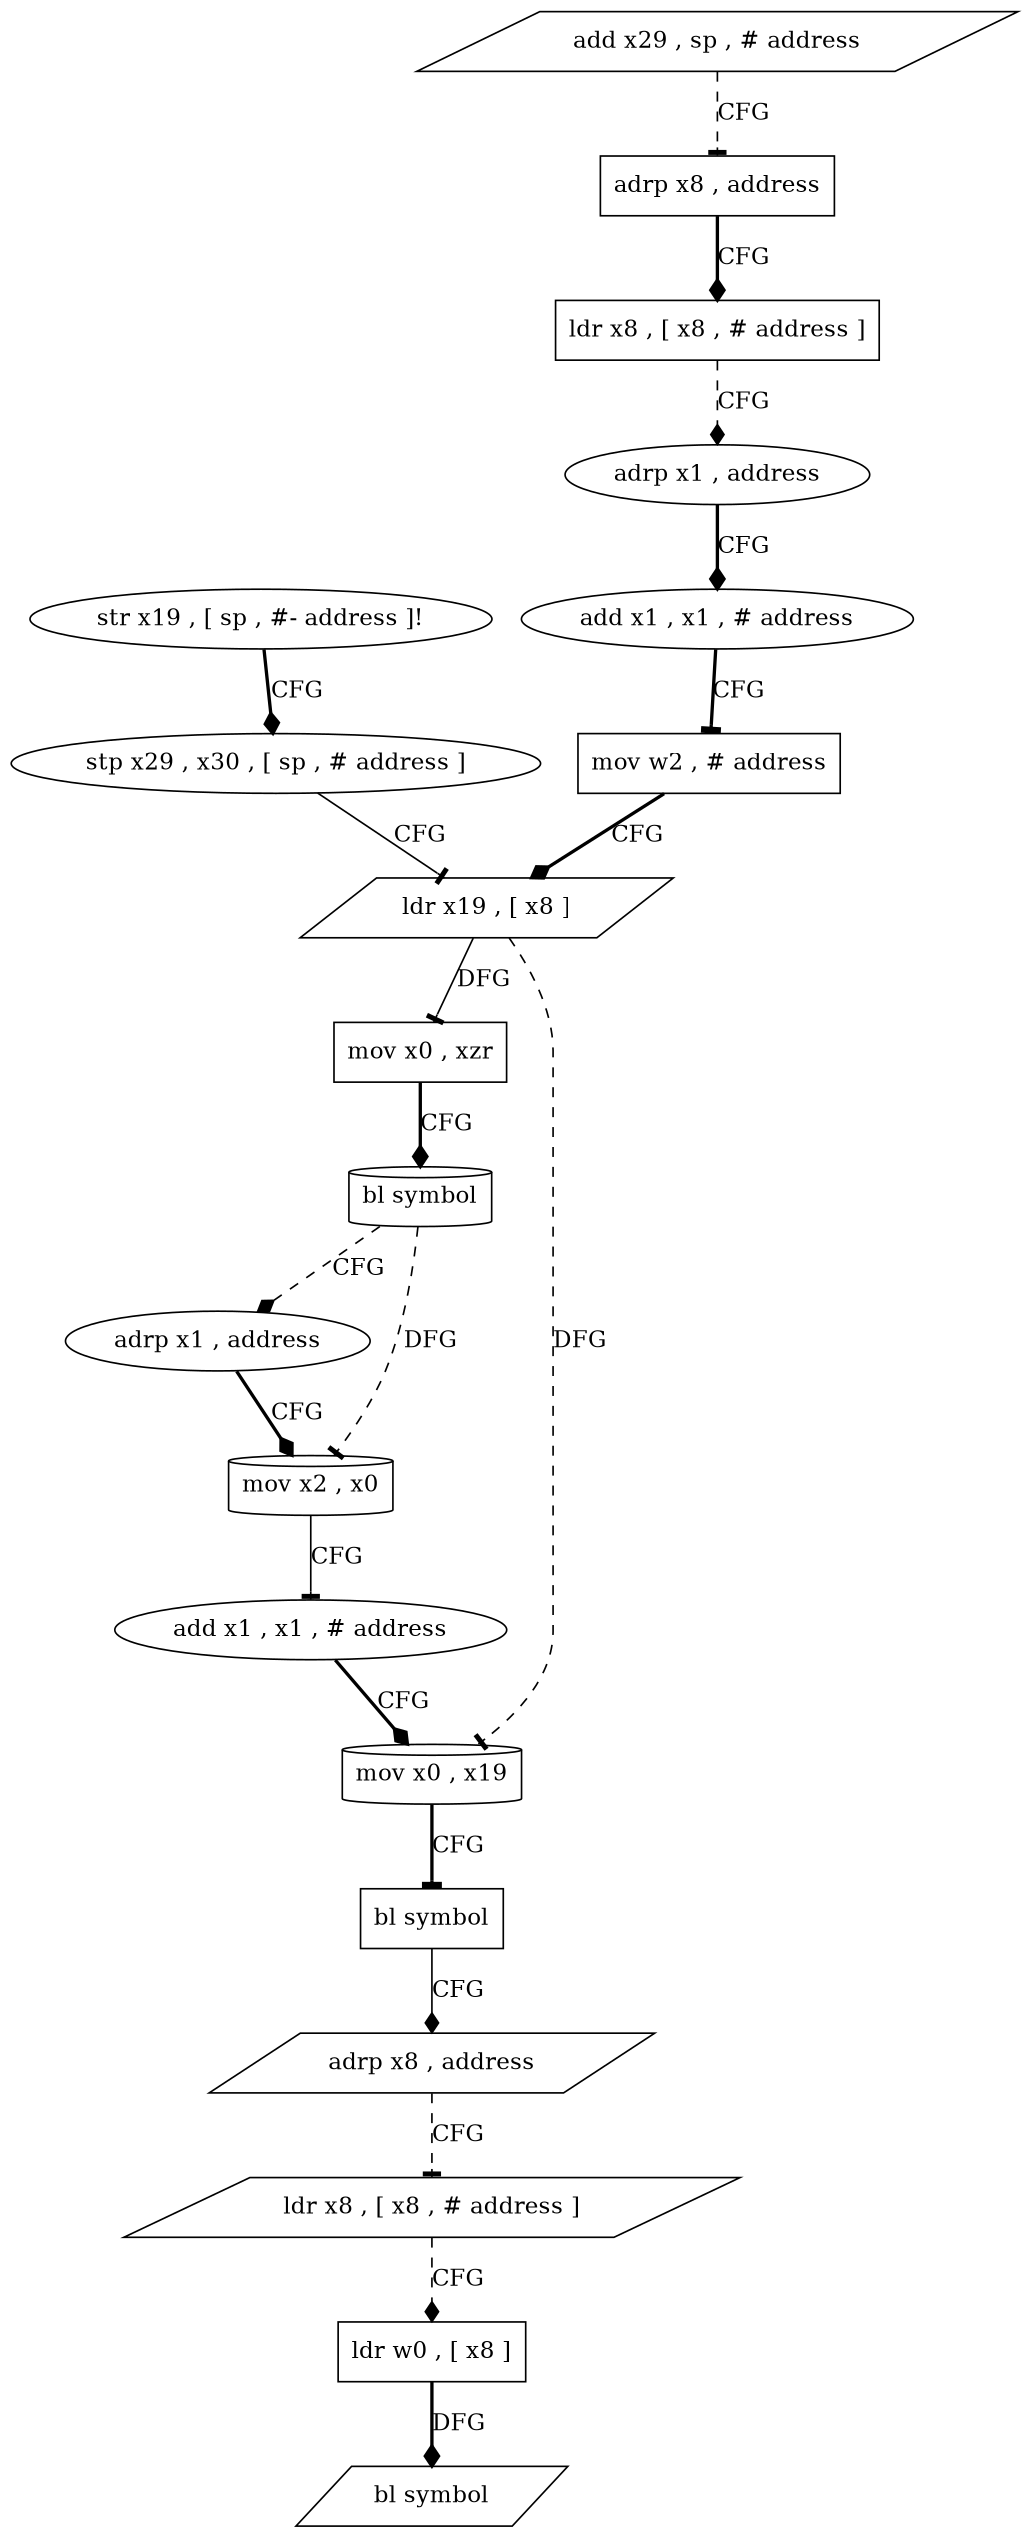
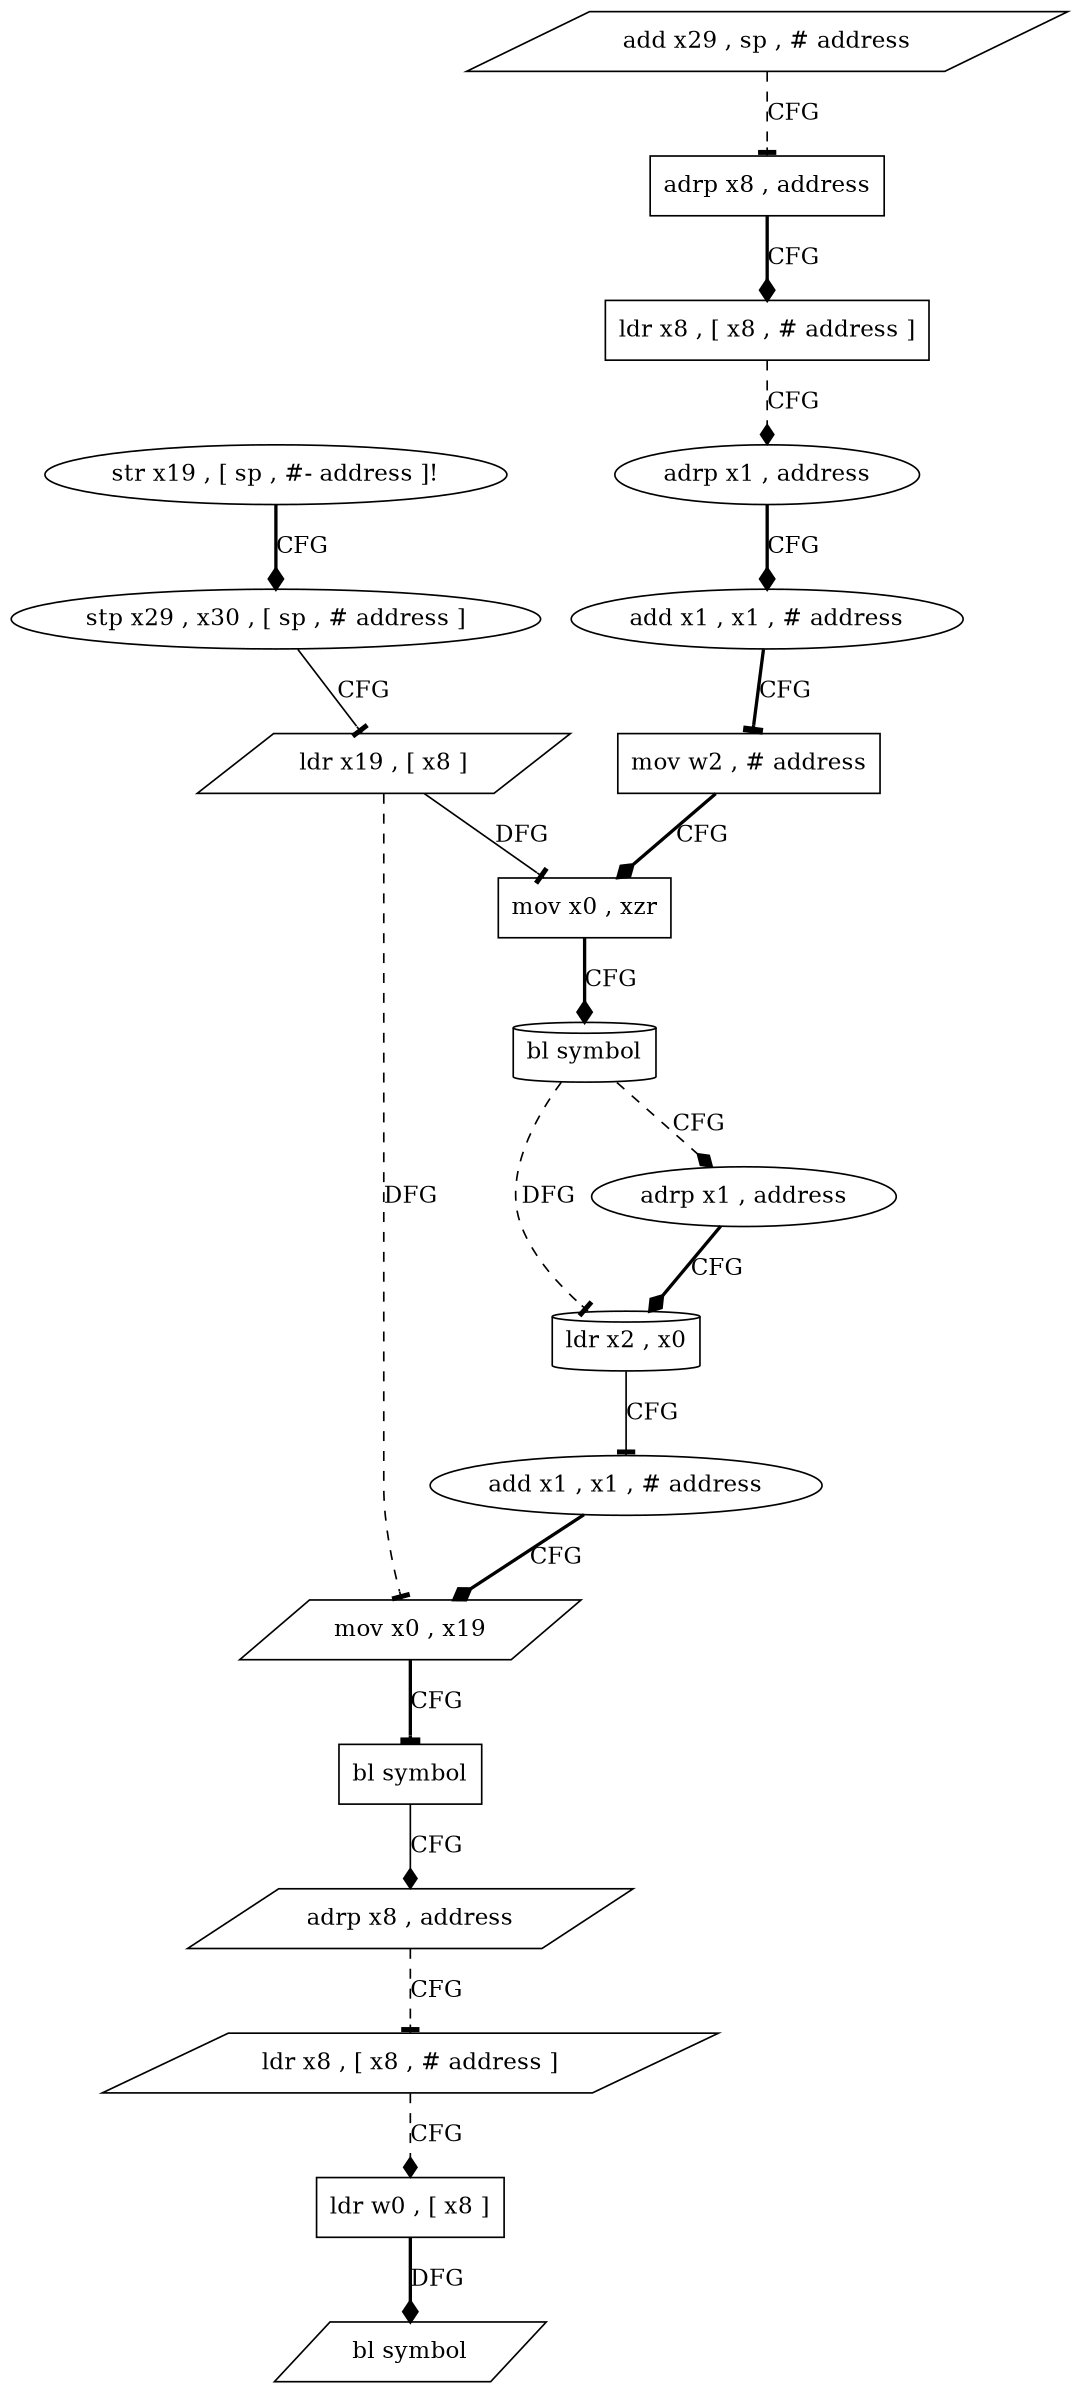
(606, 830) -> (675, 829)
(311, 1485) -> (626, 1341)
(432, 1774) -> (410, 1630)
